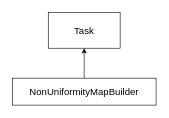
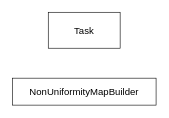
(84, 53) -> none
